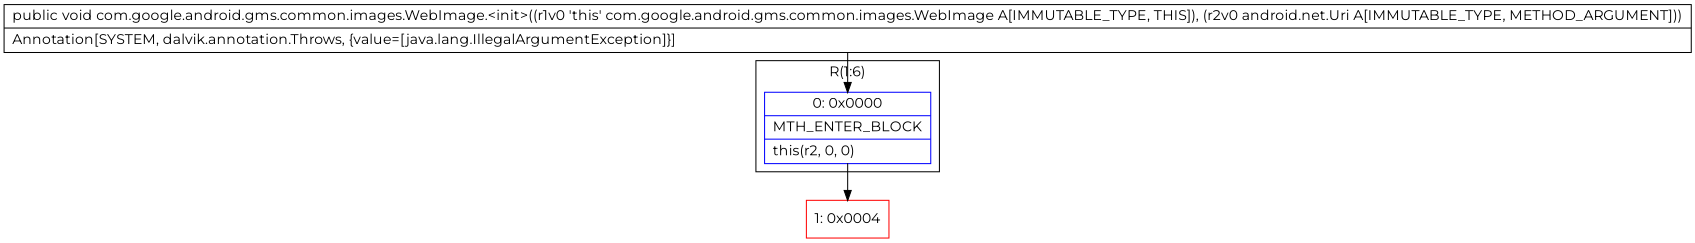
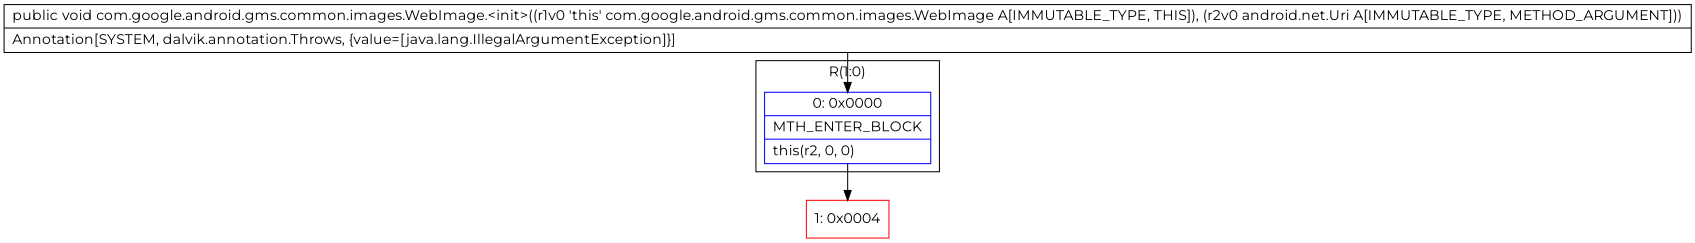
(848, 72) -> (848, 72)
